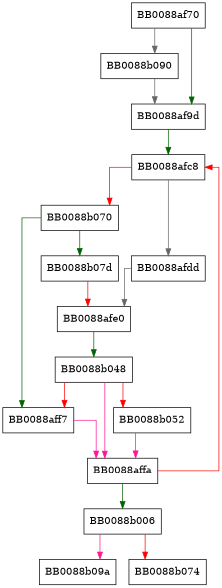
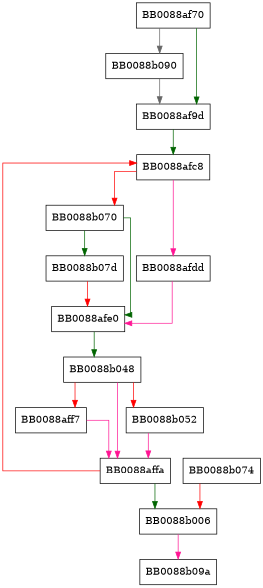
(168, 214) -> (173, 214)
(124, 280) -> (172, 322)
(22, 300) -> (131, 263)
(145, 543) -> (200, 493)
